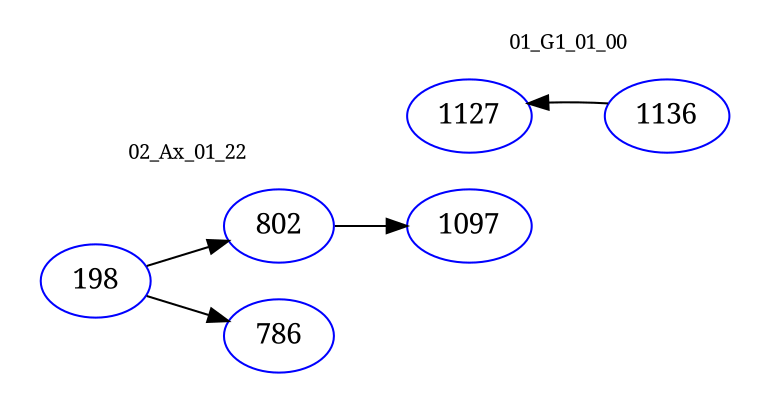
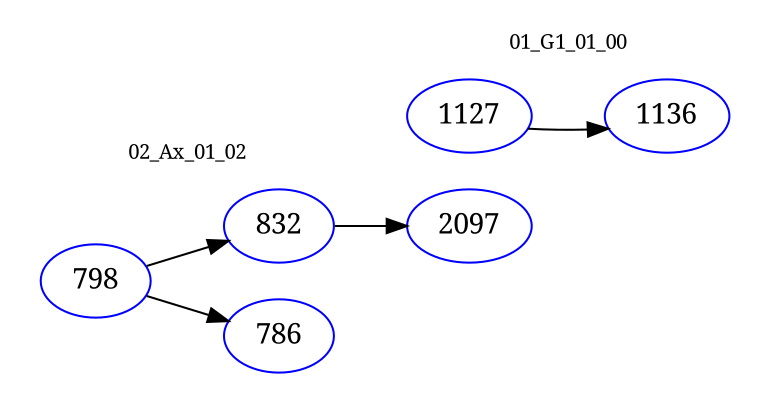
(579, 102) -> (558, 130)
(187, 154) -> (187, 154)
(279, 226) -> (279, 226)
(469, 226) -> (469, 226)
(96, 281) -> (96, 281)
